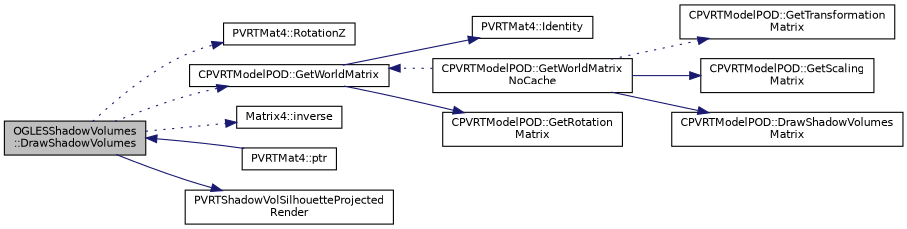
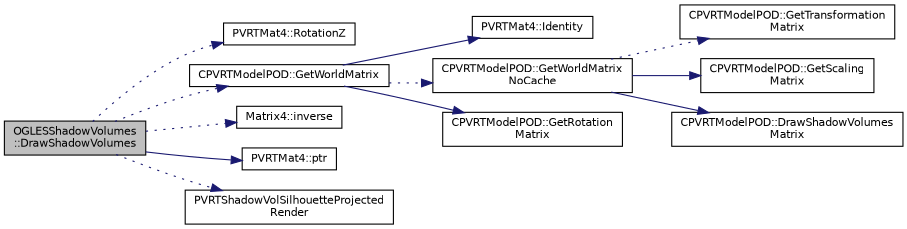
(416, 68) -> (405, 83)
(201, 143) -> (188, 156)
(163, 172) -> (163, 172)
